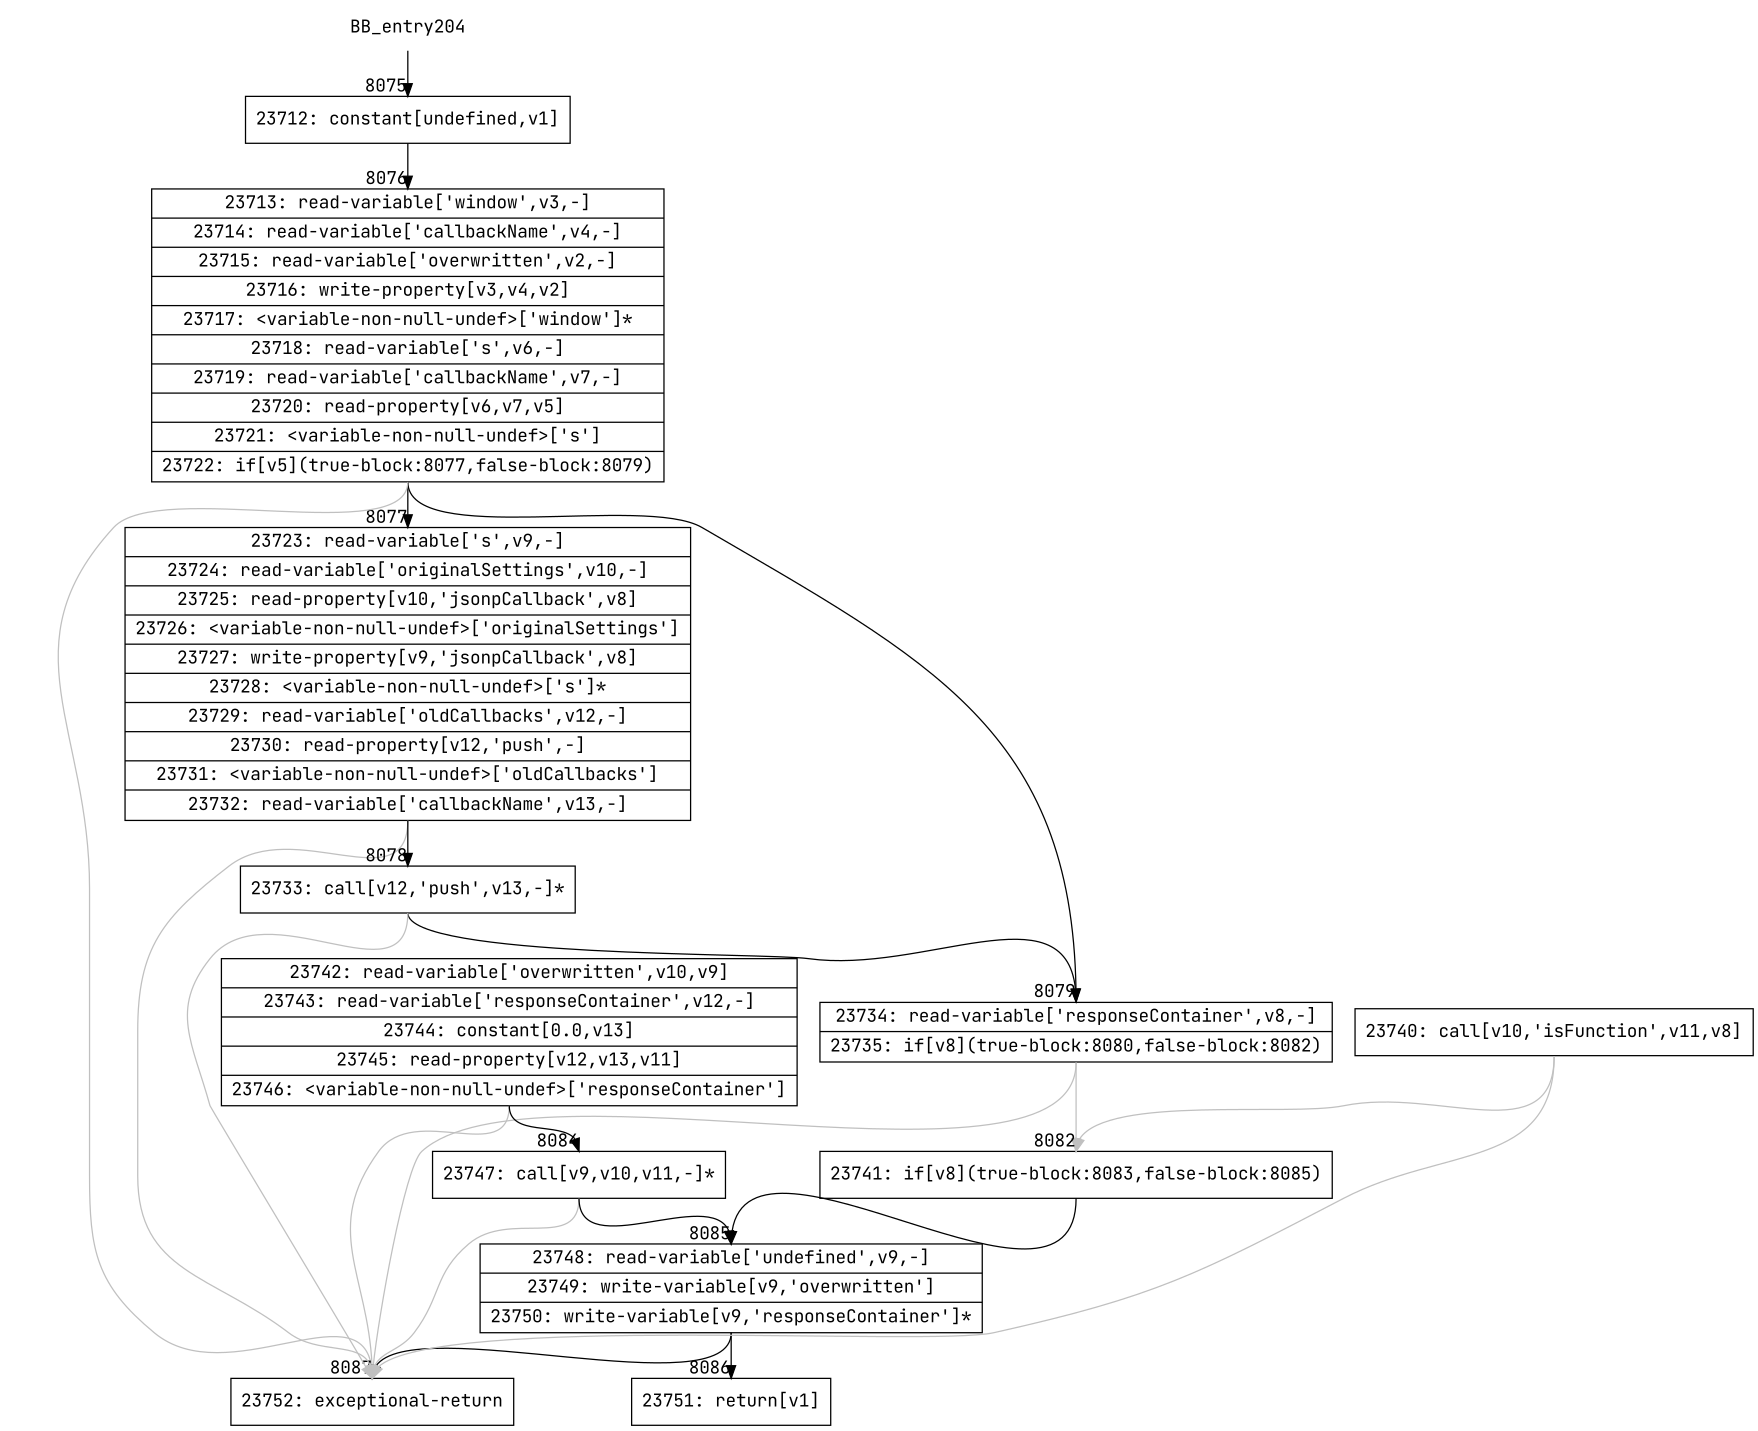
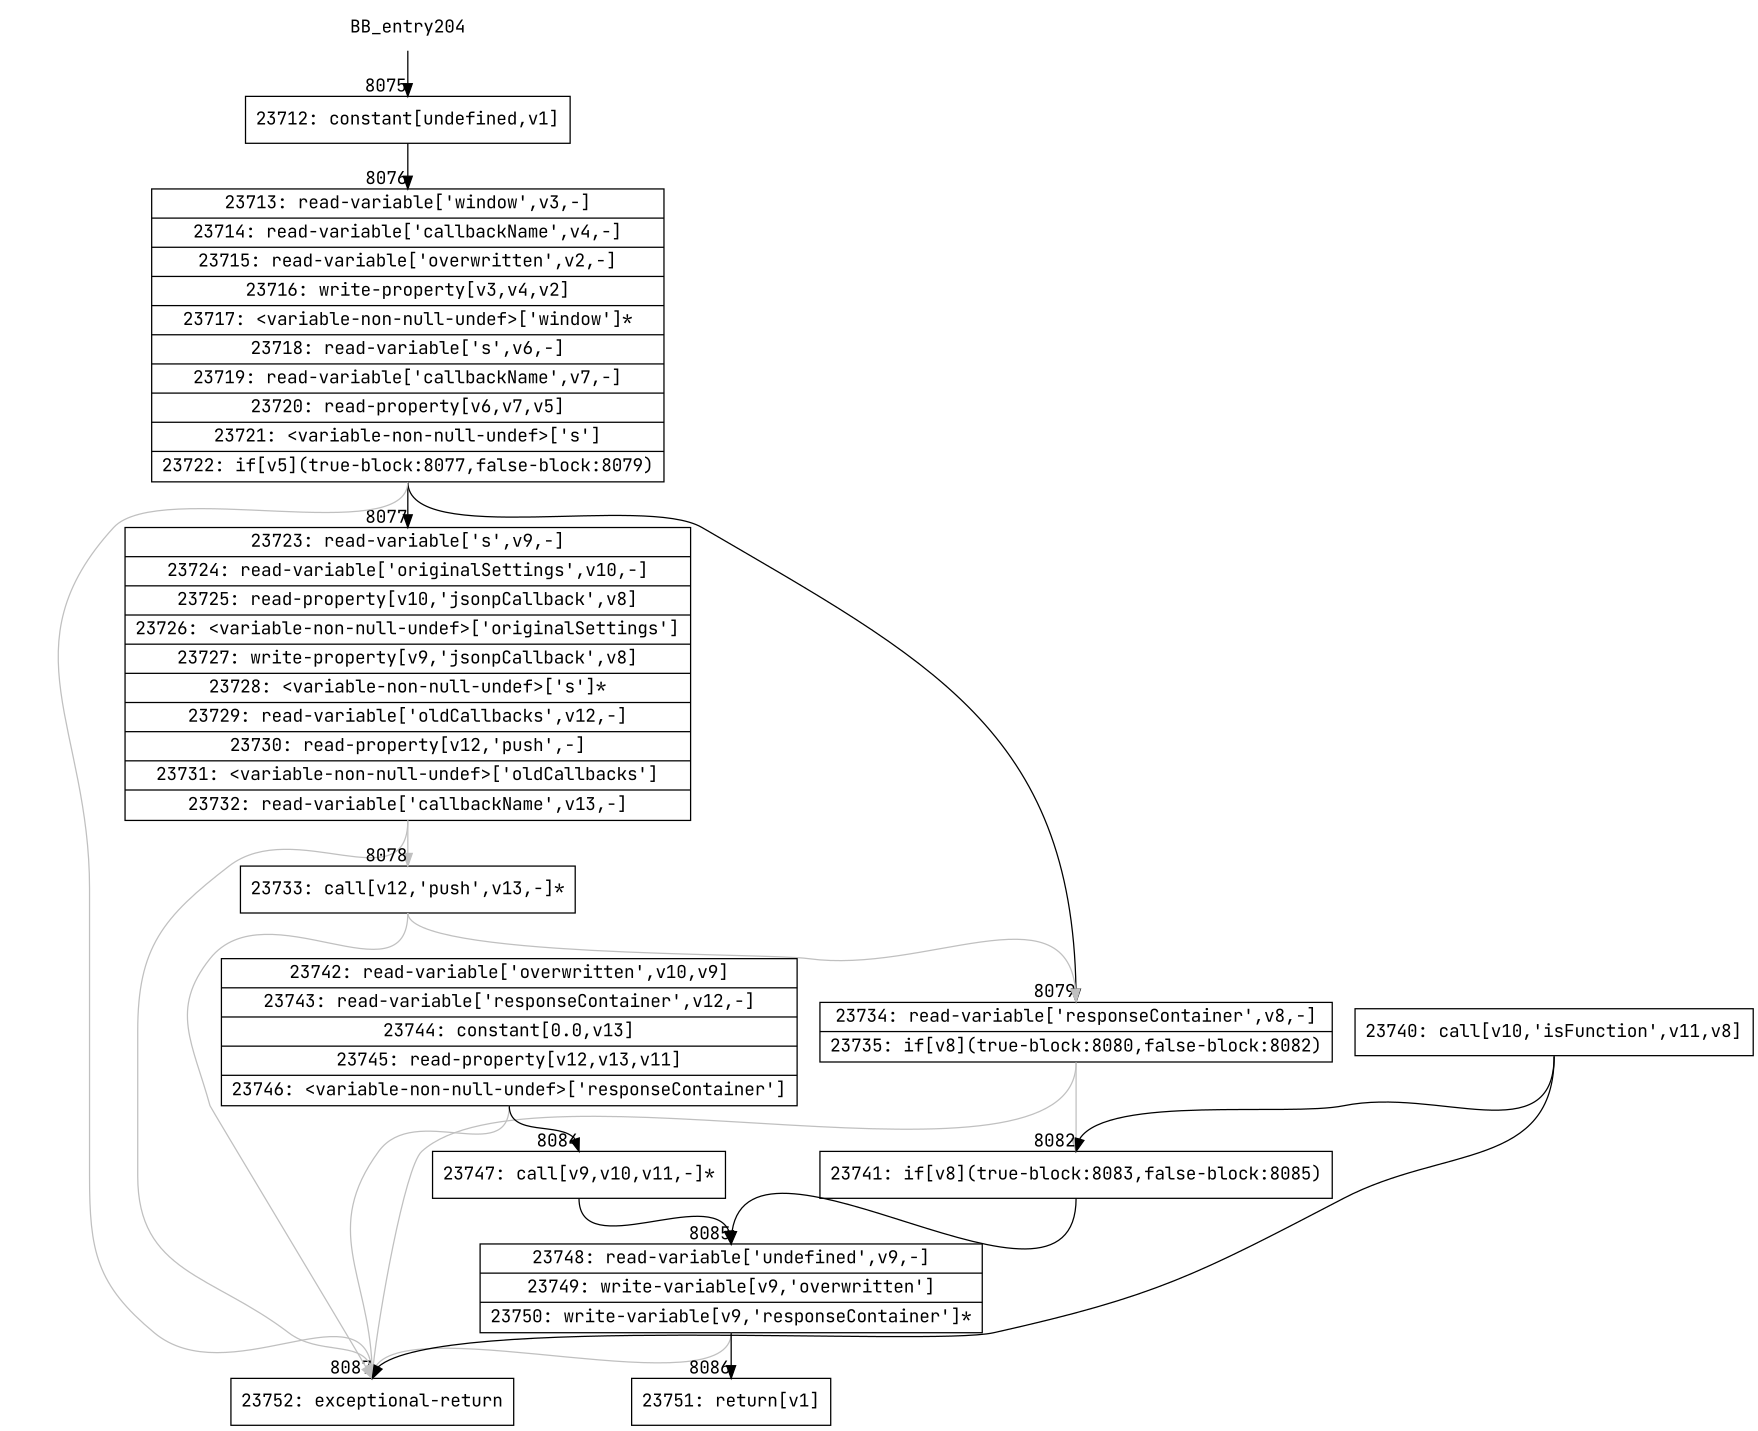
(408, 837) -> (408, 837)
(752, 956) -> (752, 956)
(1331, 1107) -> (1331, 1107)
(459, 1253) -> none
(1010, 1329) -> (1010, 1329)
(558, 1356) -> (558, 1356)
